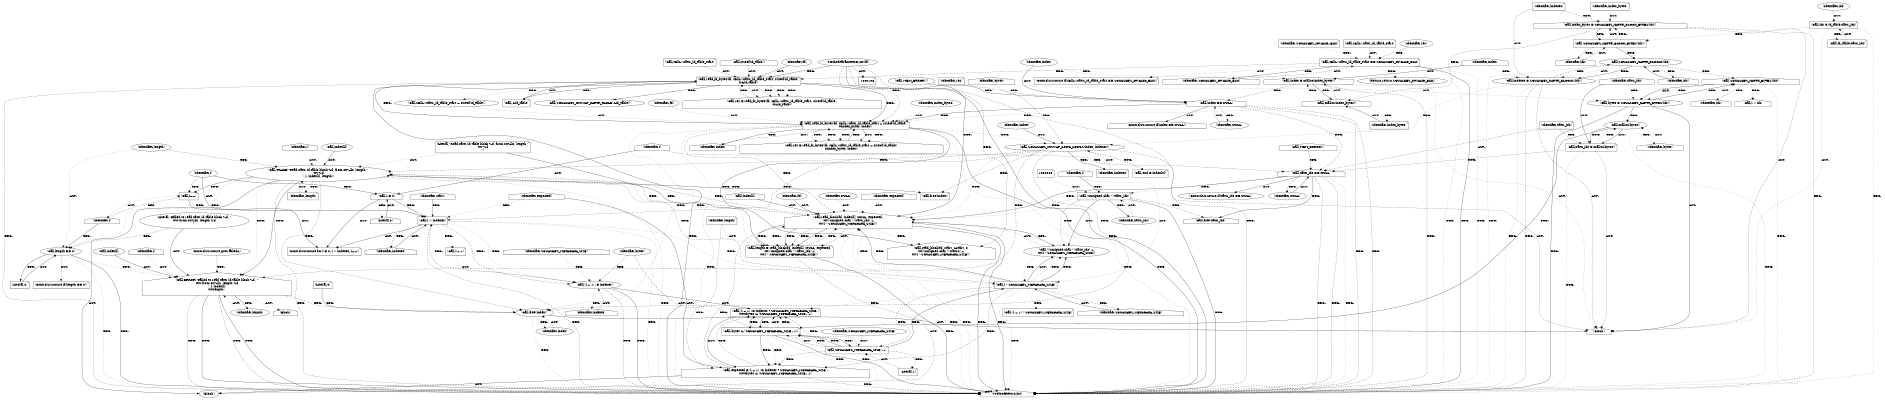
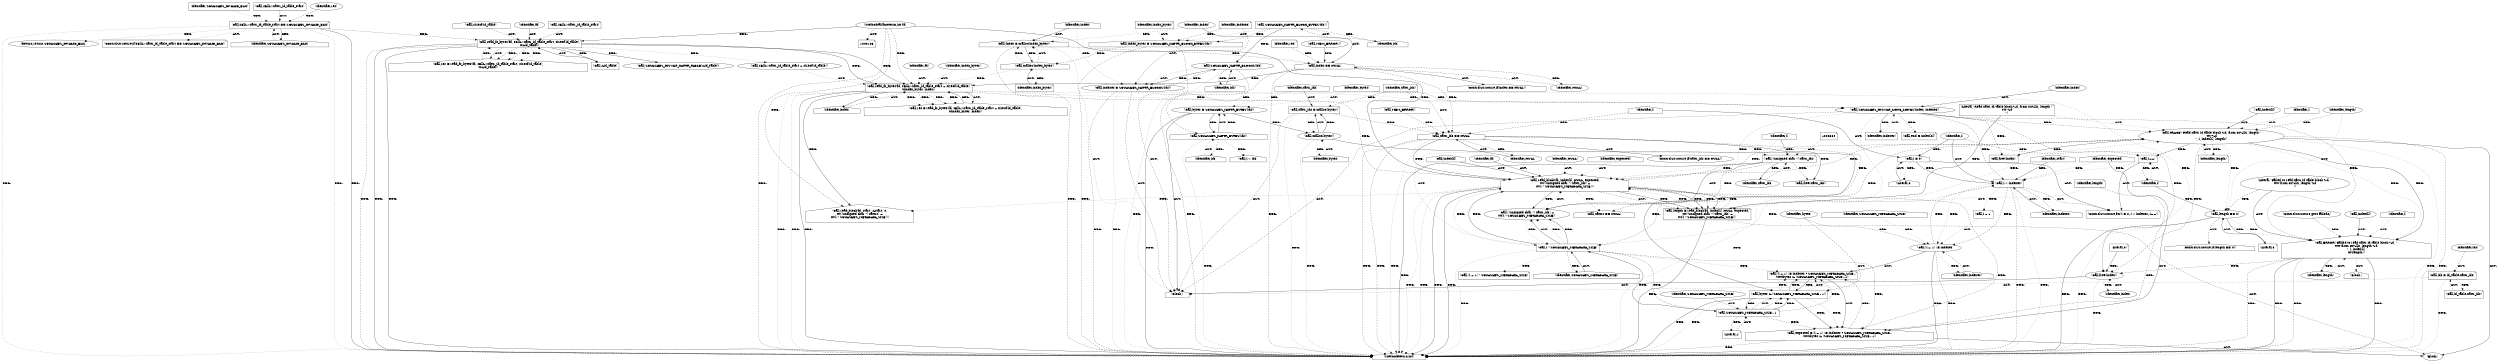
(1596, 33) -> none
(1729, 34) -> none
(1707, 72) -> (1247, 98)
(1427, 116) -> (1414, 98)
none -> (1604, 214)
(380, 236) -> (2065, 203)
none -> (1687, 258)
(61, 285) -> (2210, 248)
